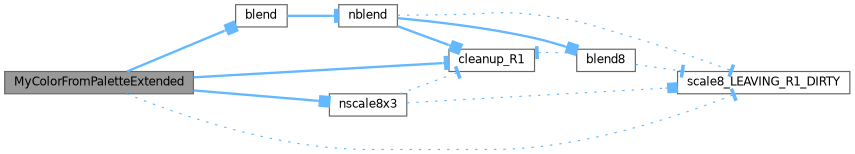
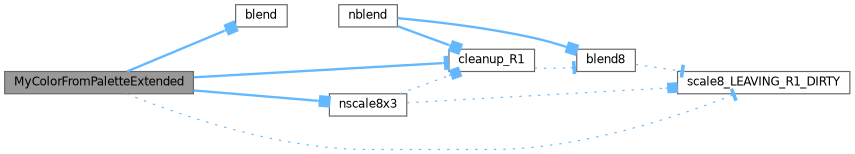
(310, 16) -> none
(566, 19) -> none
(558, 53) -> (552, 68)
(424, 85) -> (424, 85)
